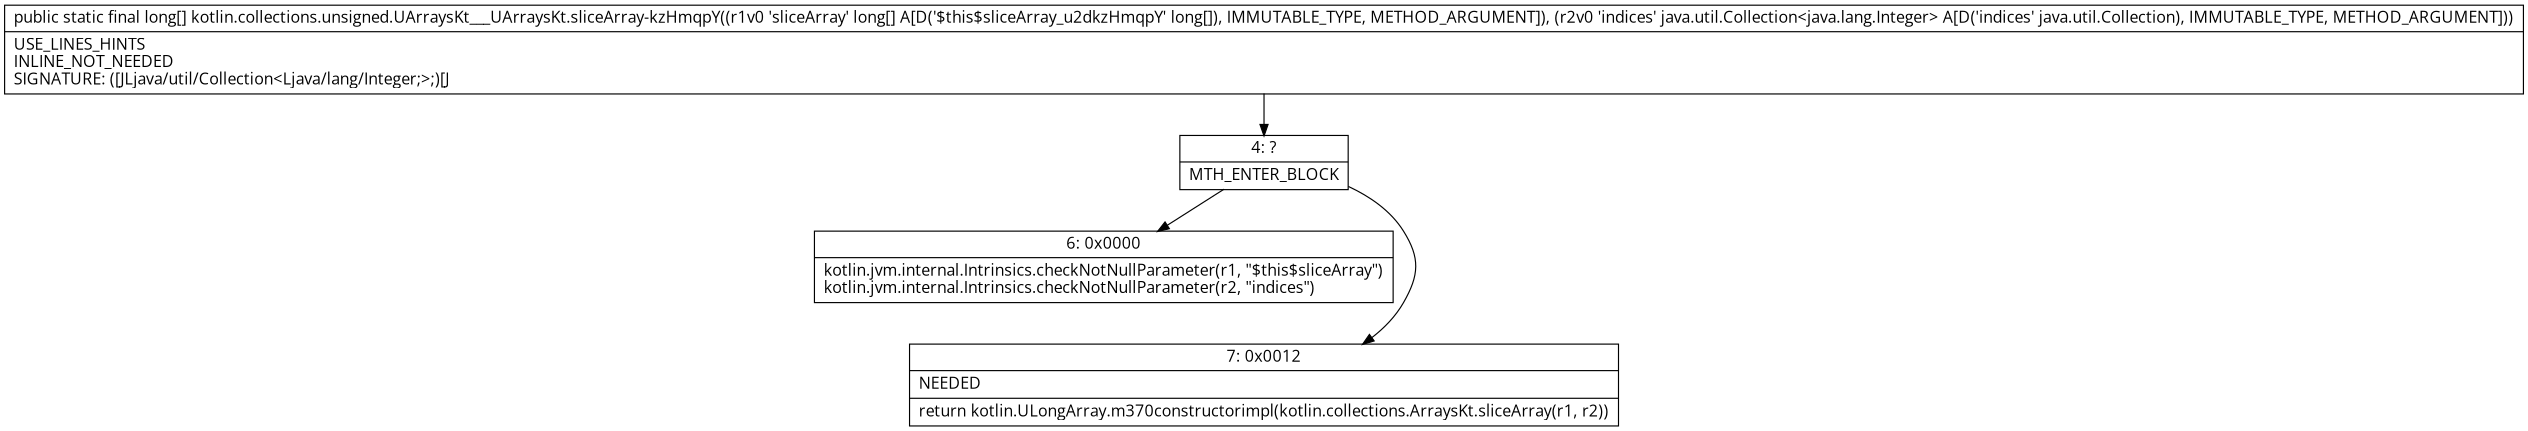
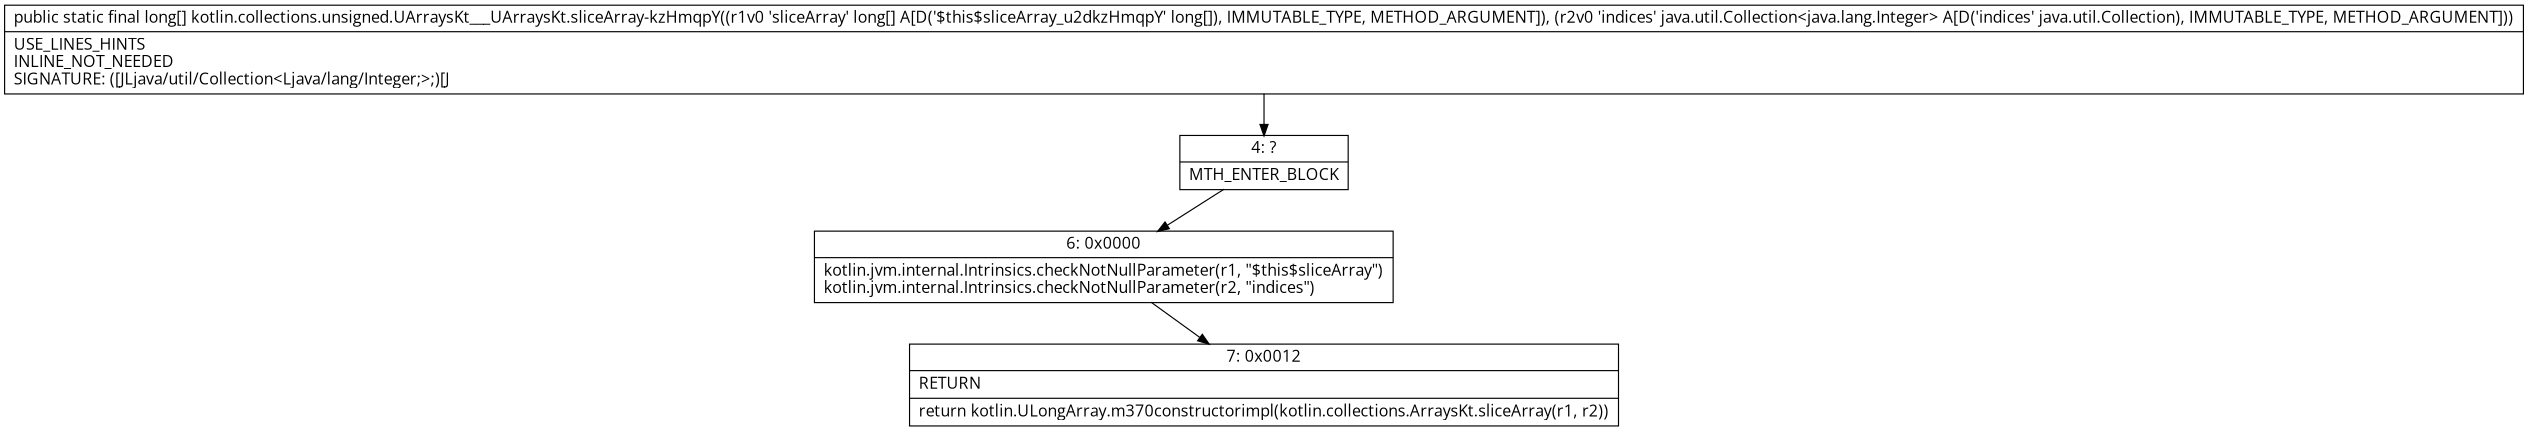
(1414, 255) -> (1175, 320)
(950, 384) -> (950, 384)
